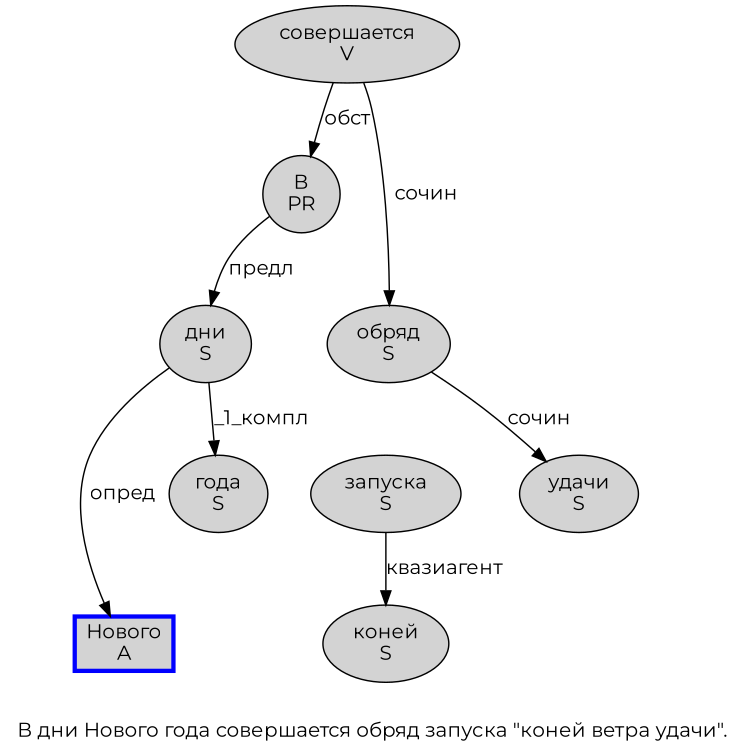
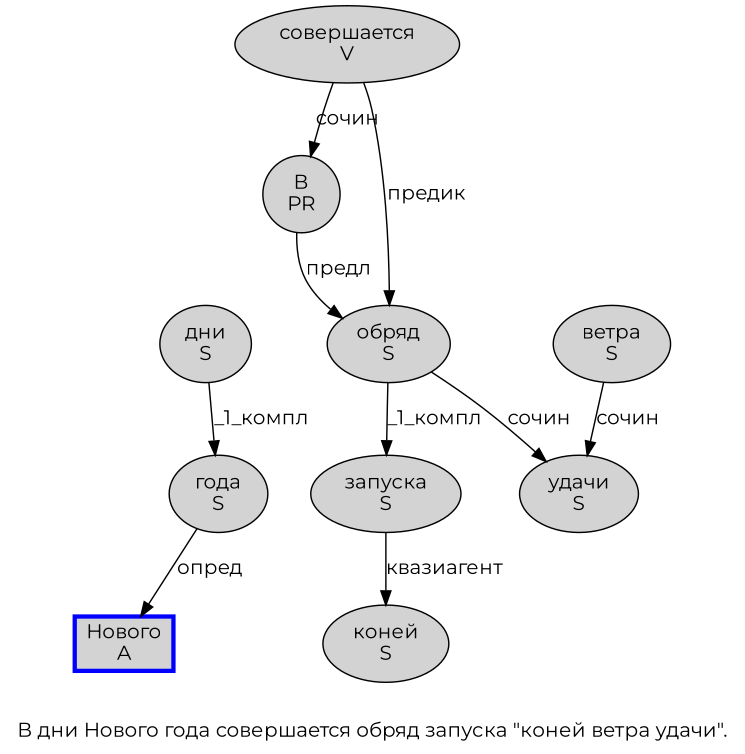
(348, 119) -> (348, 119)
(427, 194) -> (427, 194)
(235, 249) -> (304, 275)
none -> (612, 344)
none -> (387, 412)
(85, 471) -> (173, 566)
